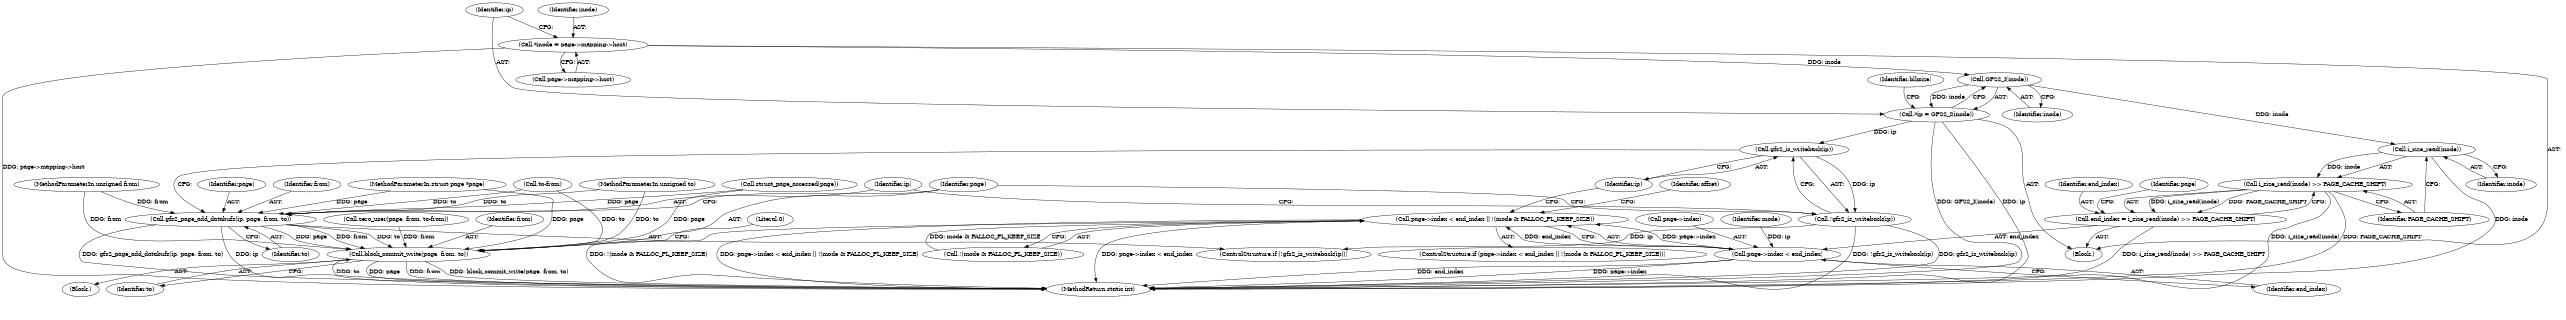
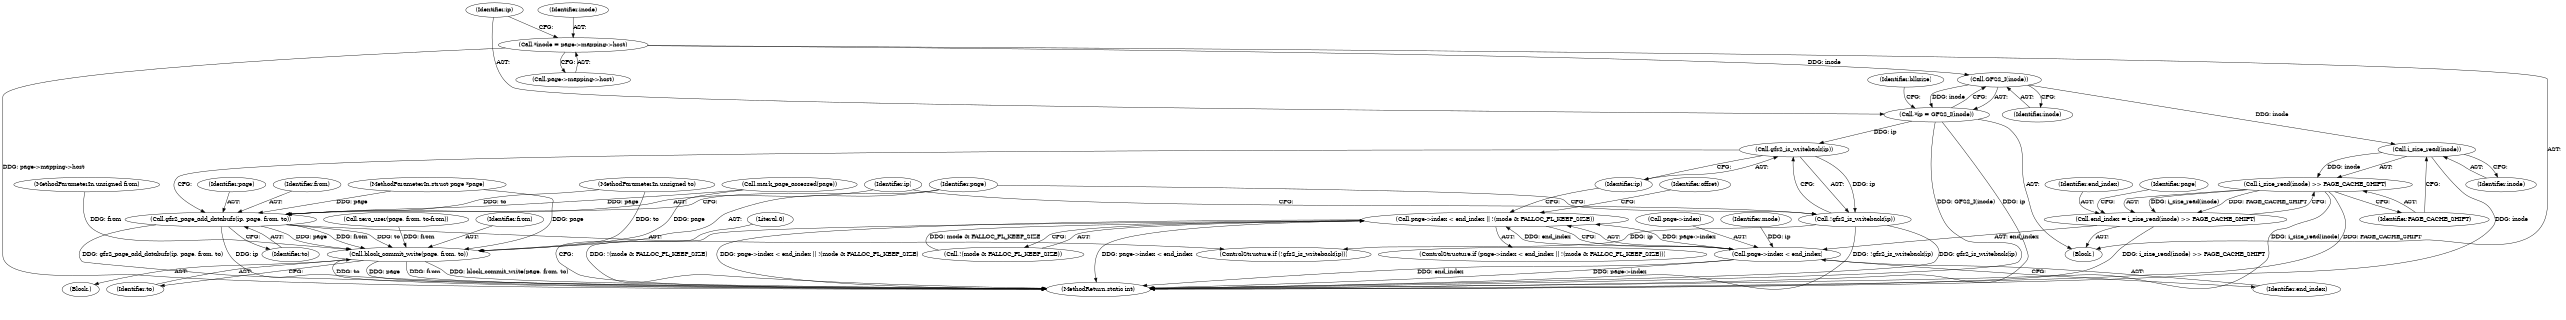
(543, 185) -> none
(790, 185) -> (790, 185)
(135, 205) -> none
(619, 243) -> (604, 279)
